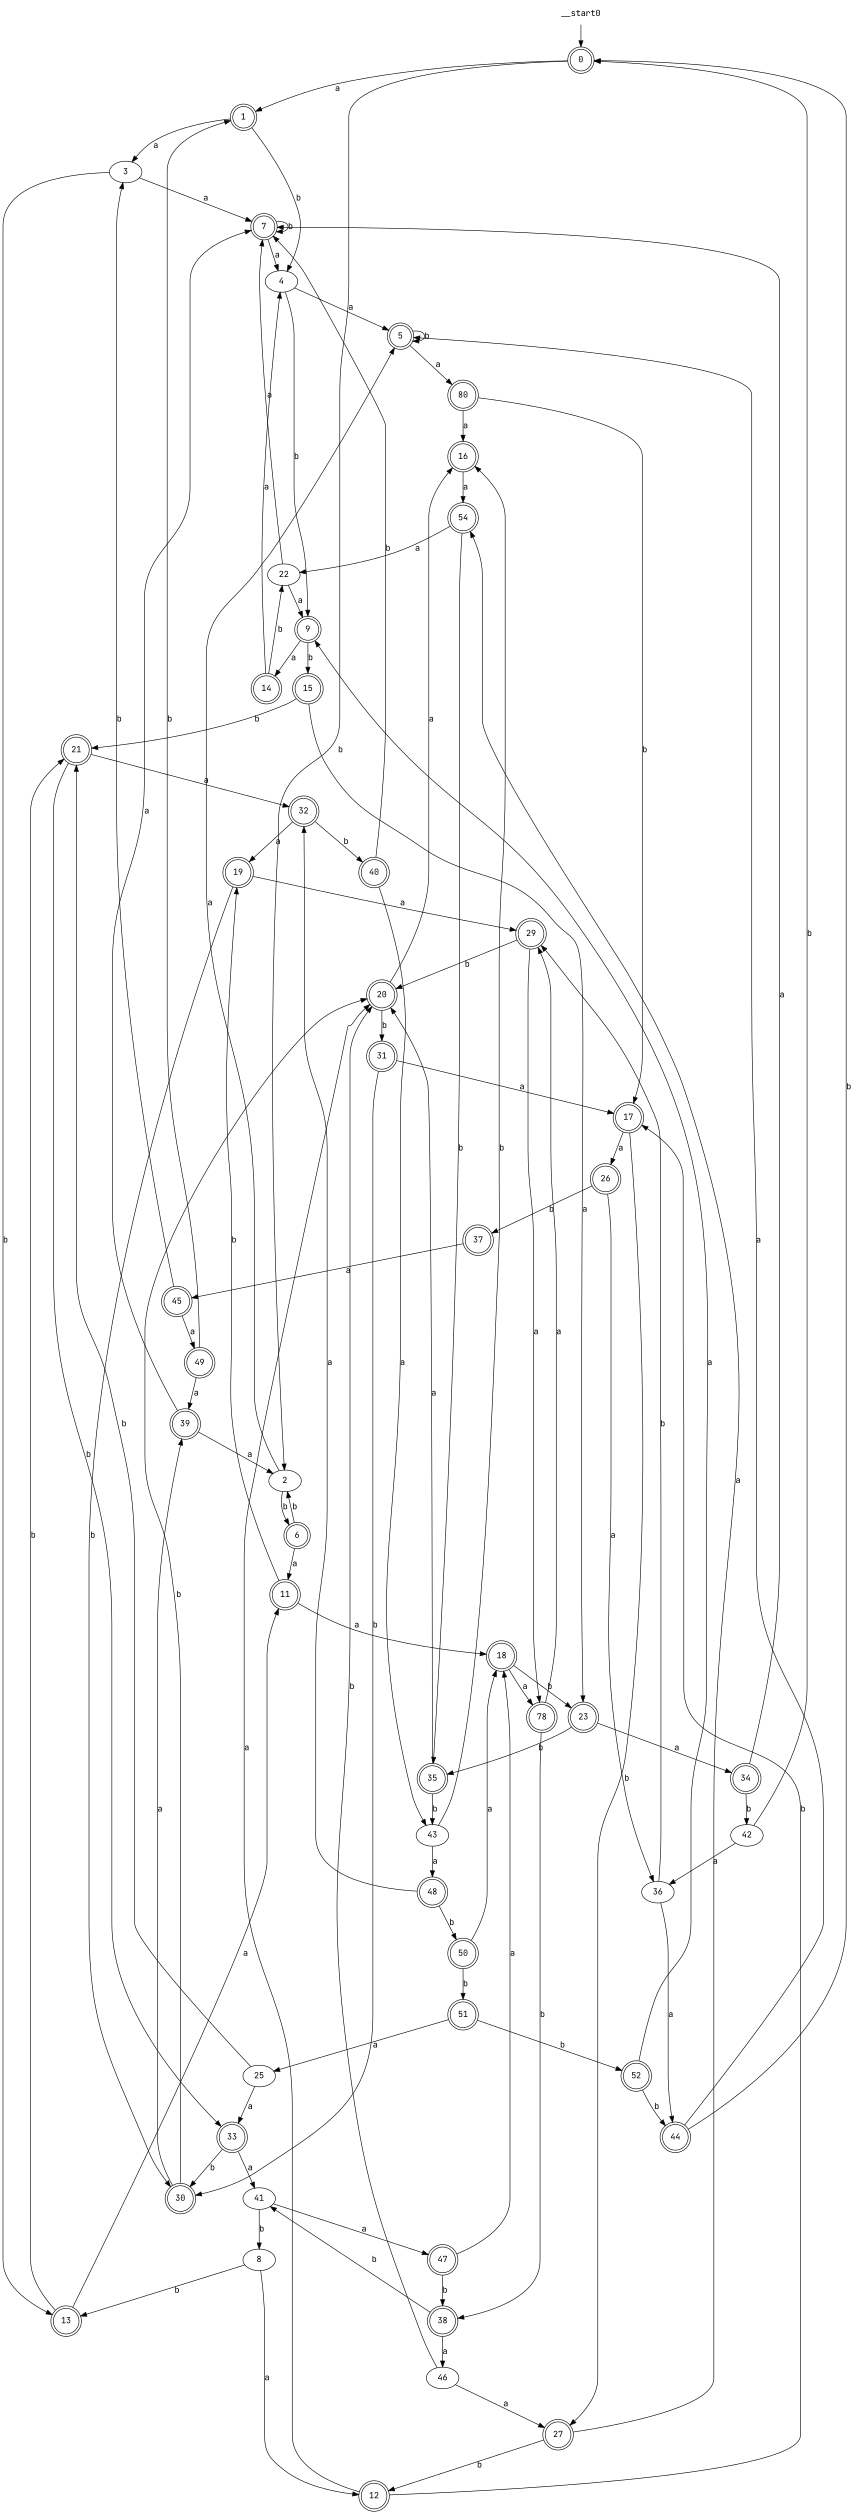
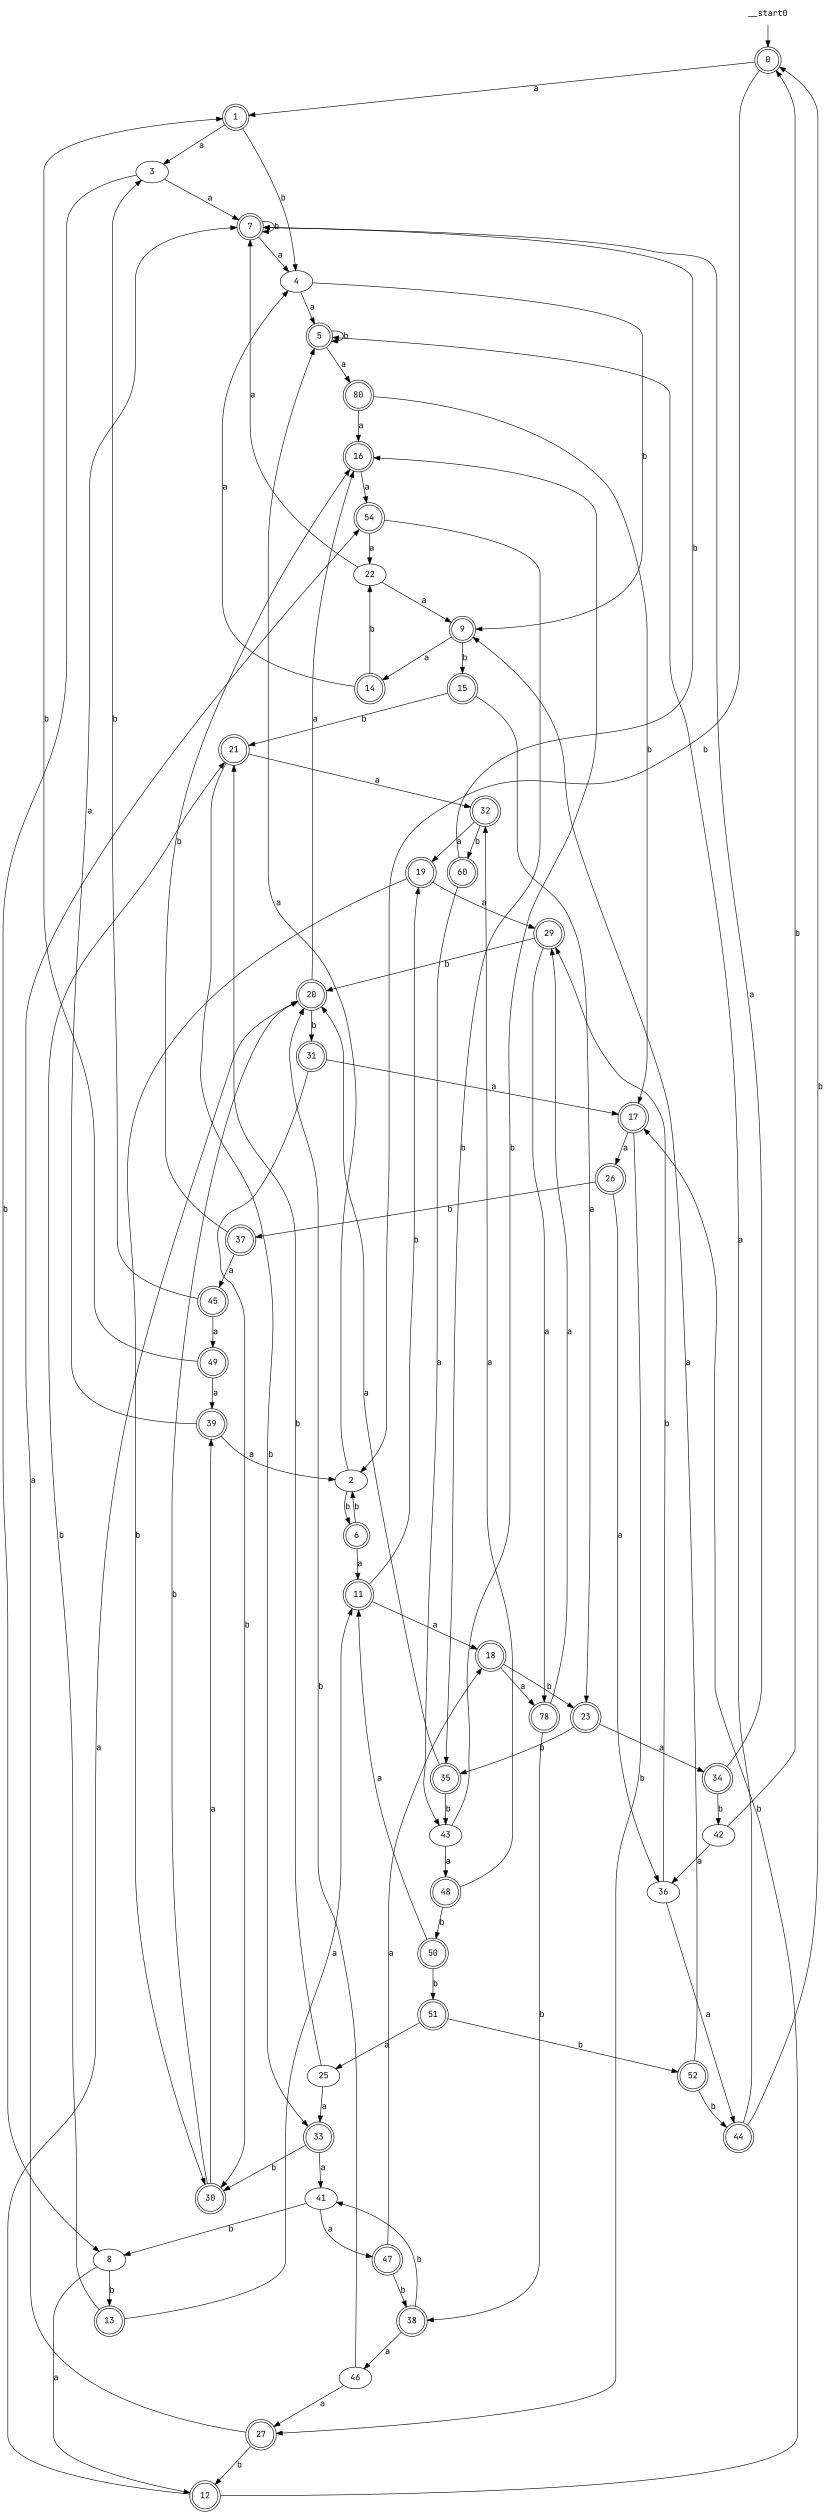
none -> (175, 845)
(374, 872) -> (462, 872)
(3, 1213) -> (3, 1200)
(487, 1809) -> (375, 1782)
